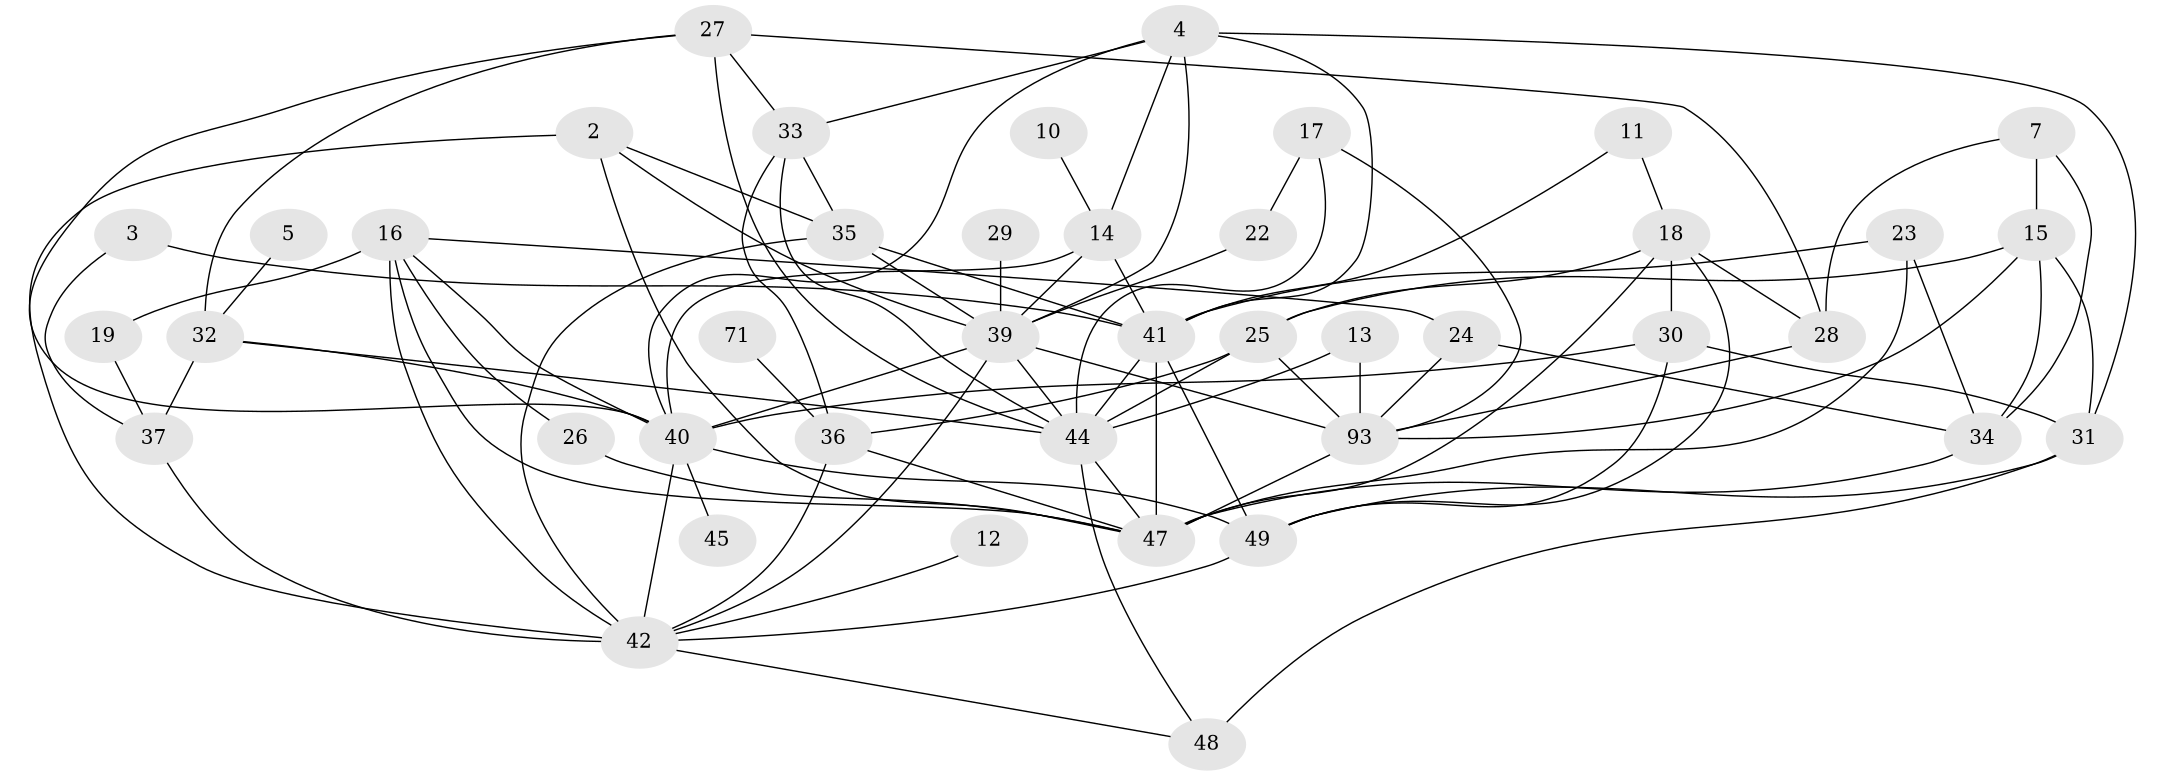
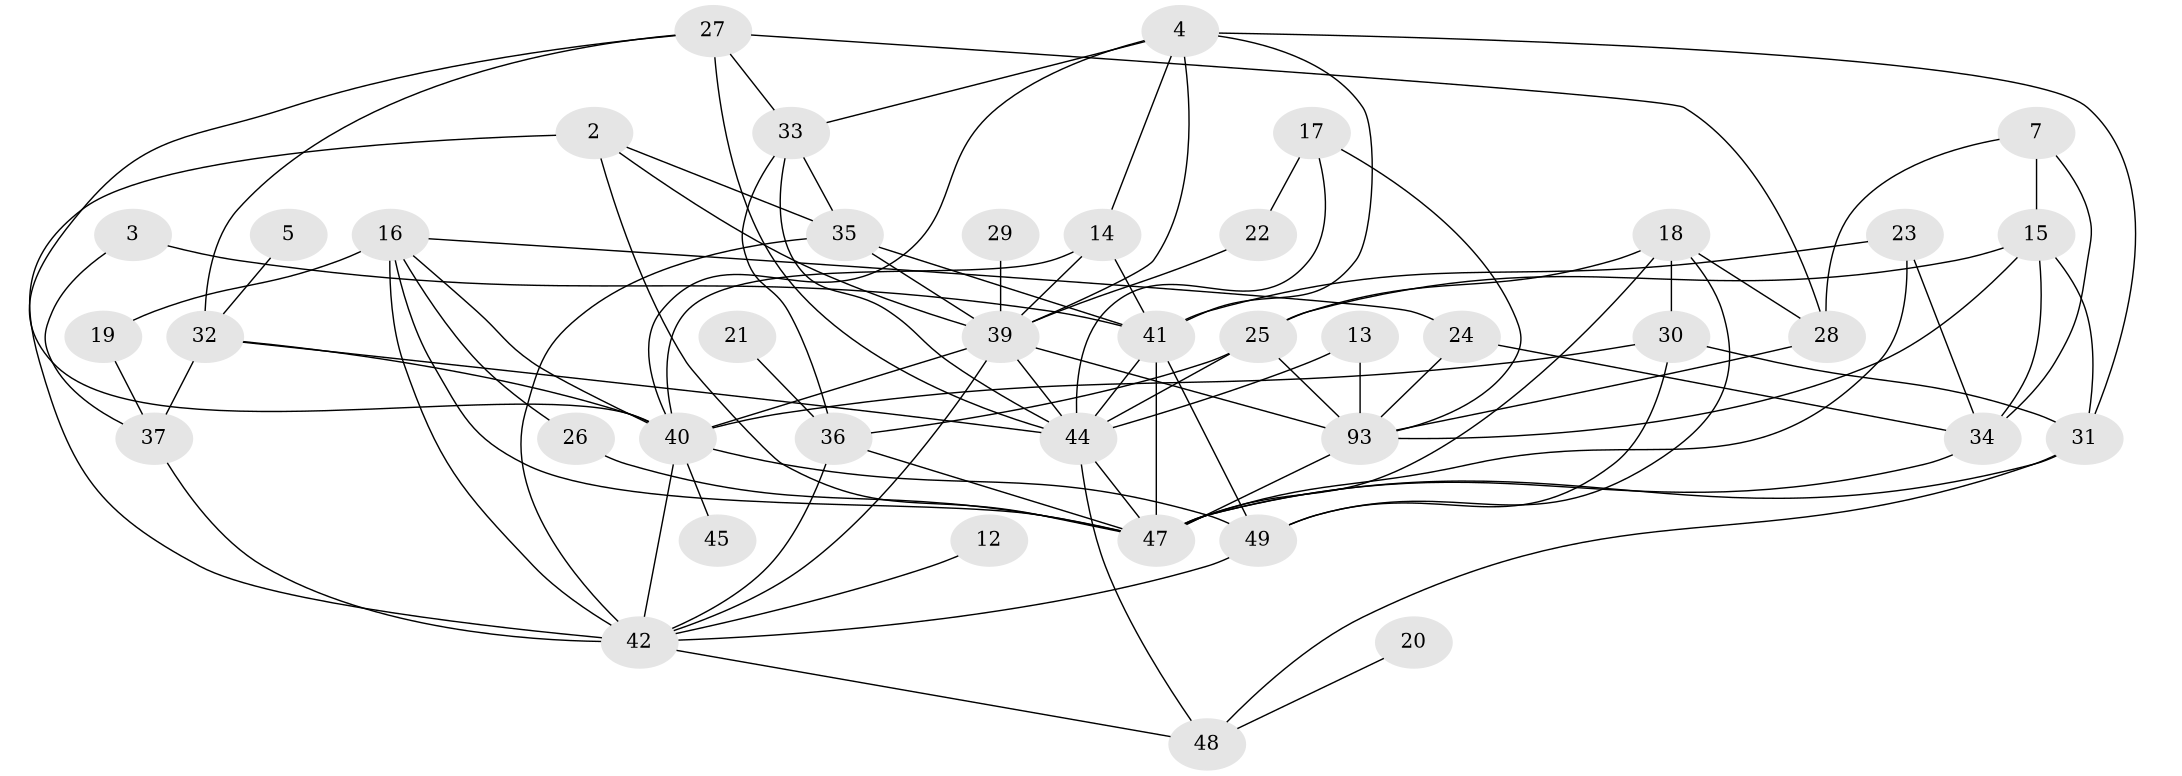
(1049, 133) -> none
(1633, 133) -> none
(737, 337) -> (737, 337)
(1789, 496) -> (1774, 497)
none -> (1414, 643)
